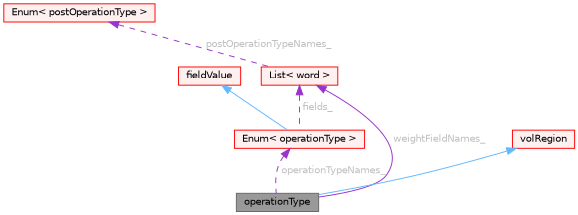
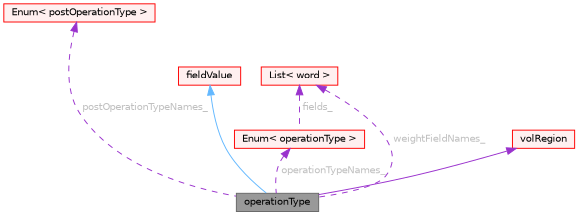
(194, 46) -> (113, 148)
(258, 110) -> (227, 150)
(392, 154) -> (392, 154)
(413, 176) -> (413, 176)
